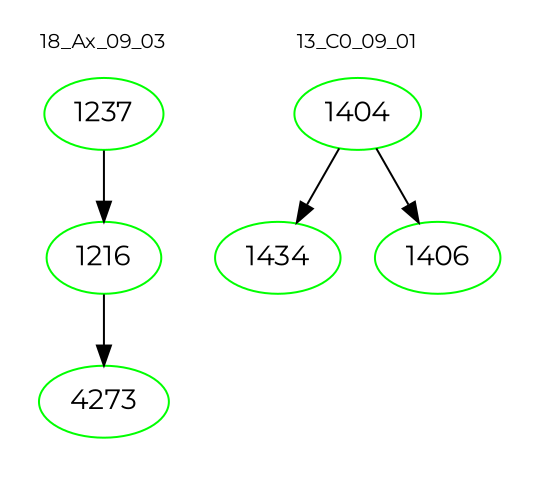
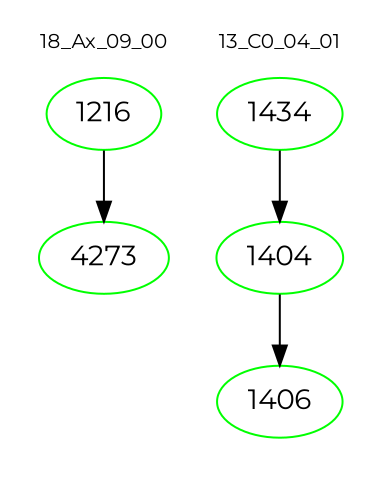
(104, 43) -> (104, 43)
(358, 43) -> (280, 43)
(104, 114) -> none
(323, 177) -> (280, 176)
